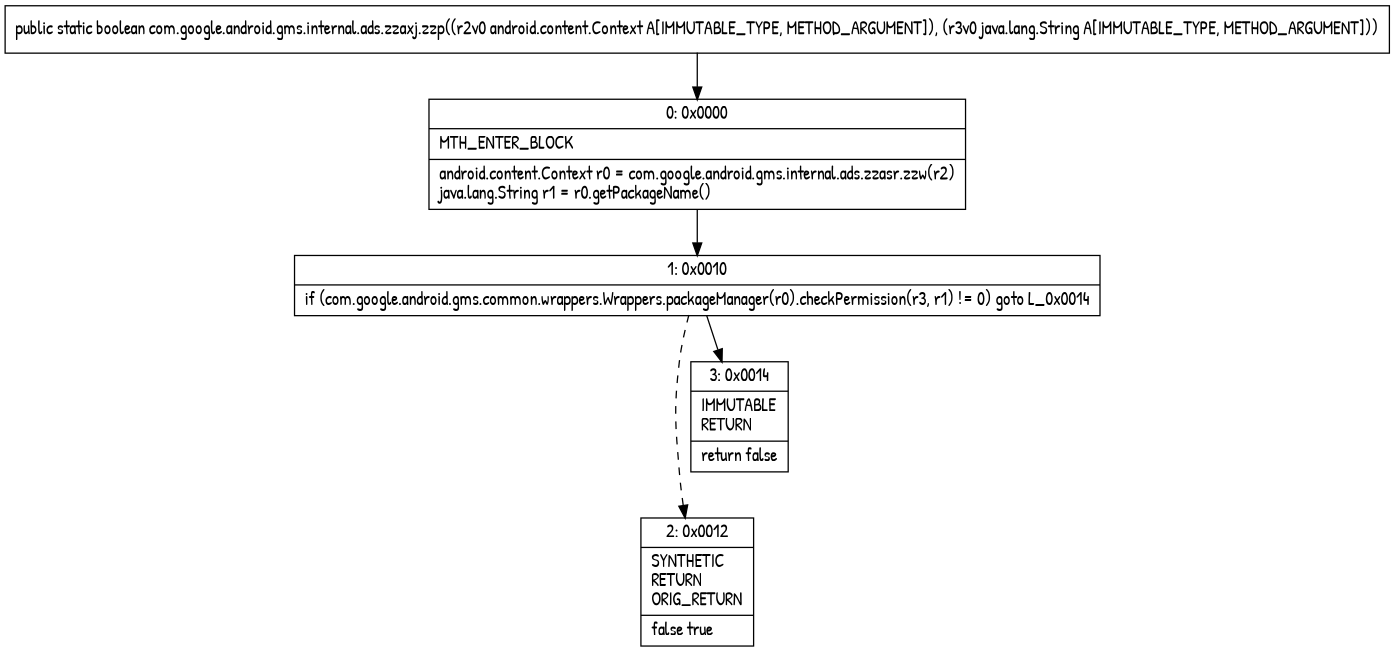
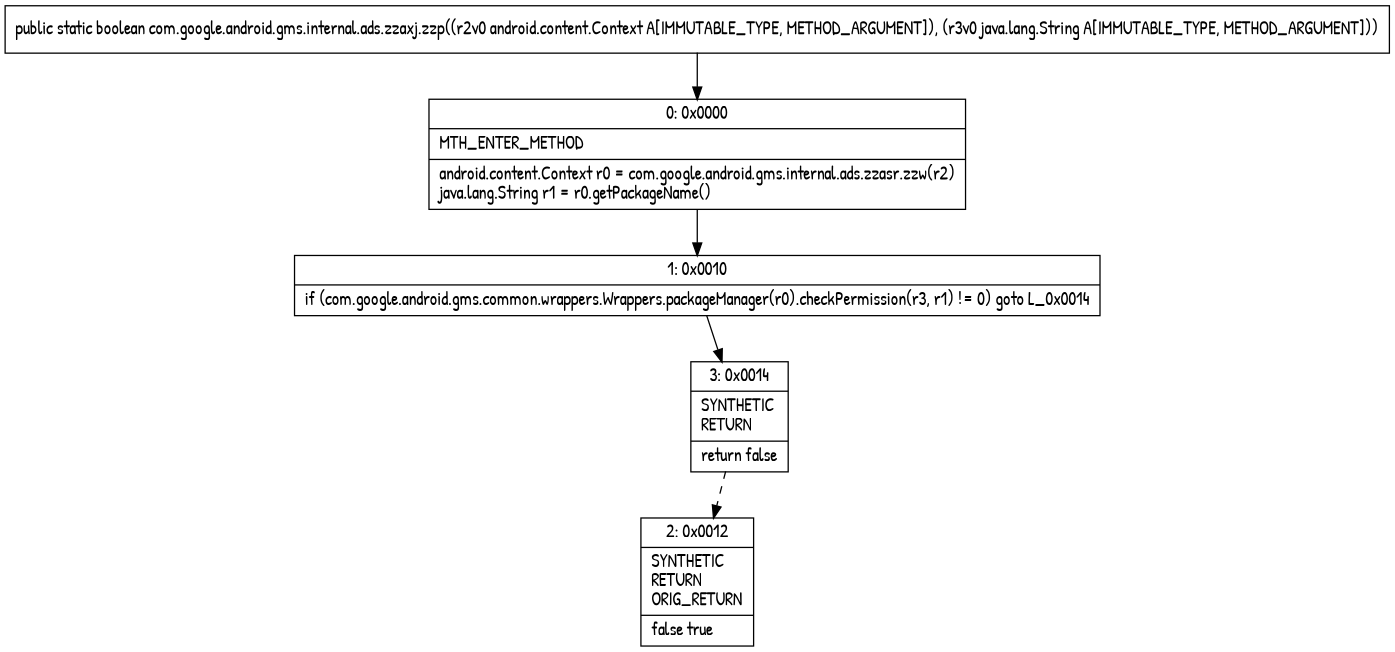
(507, 143) -> (512, 143)
(739, 406) -> (738, 406)
(676, 410) -> (721, 489)
